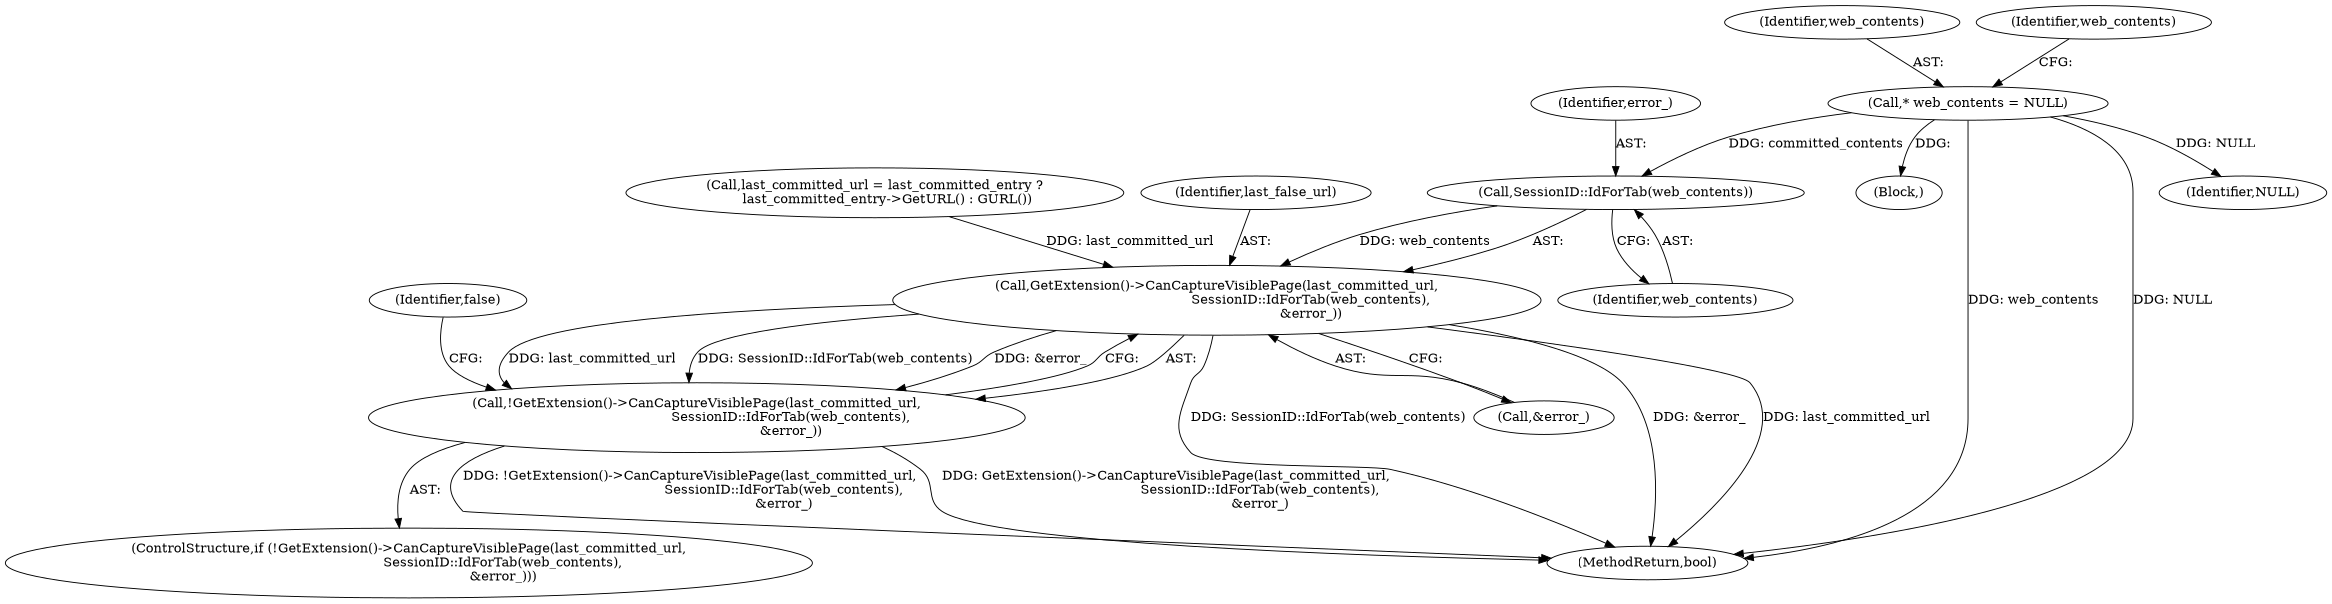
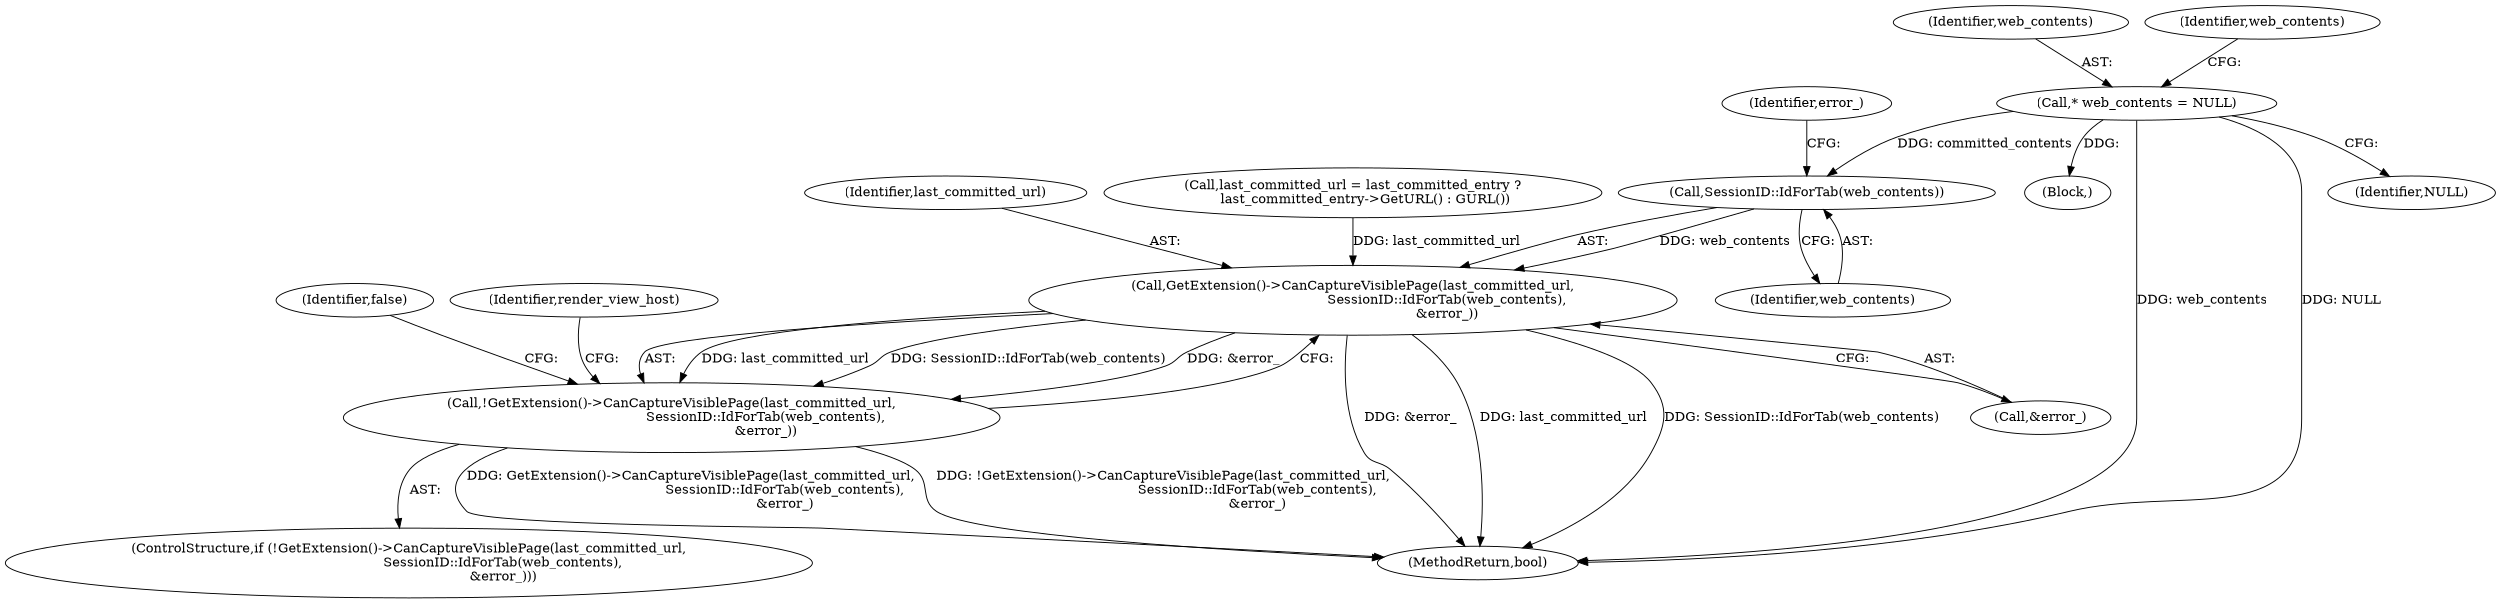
(1633, 144) -> (1826, 144)
(2215, 144) -> (2364, 144)
(1256, 193) -> (946, 193)
none -> (584, 300)
